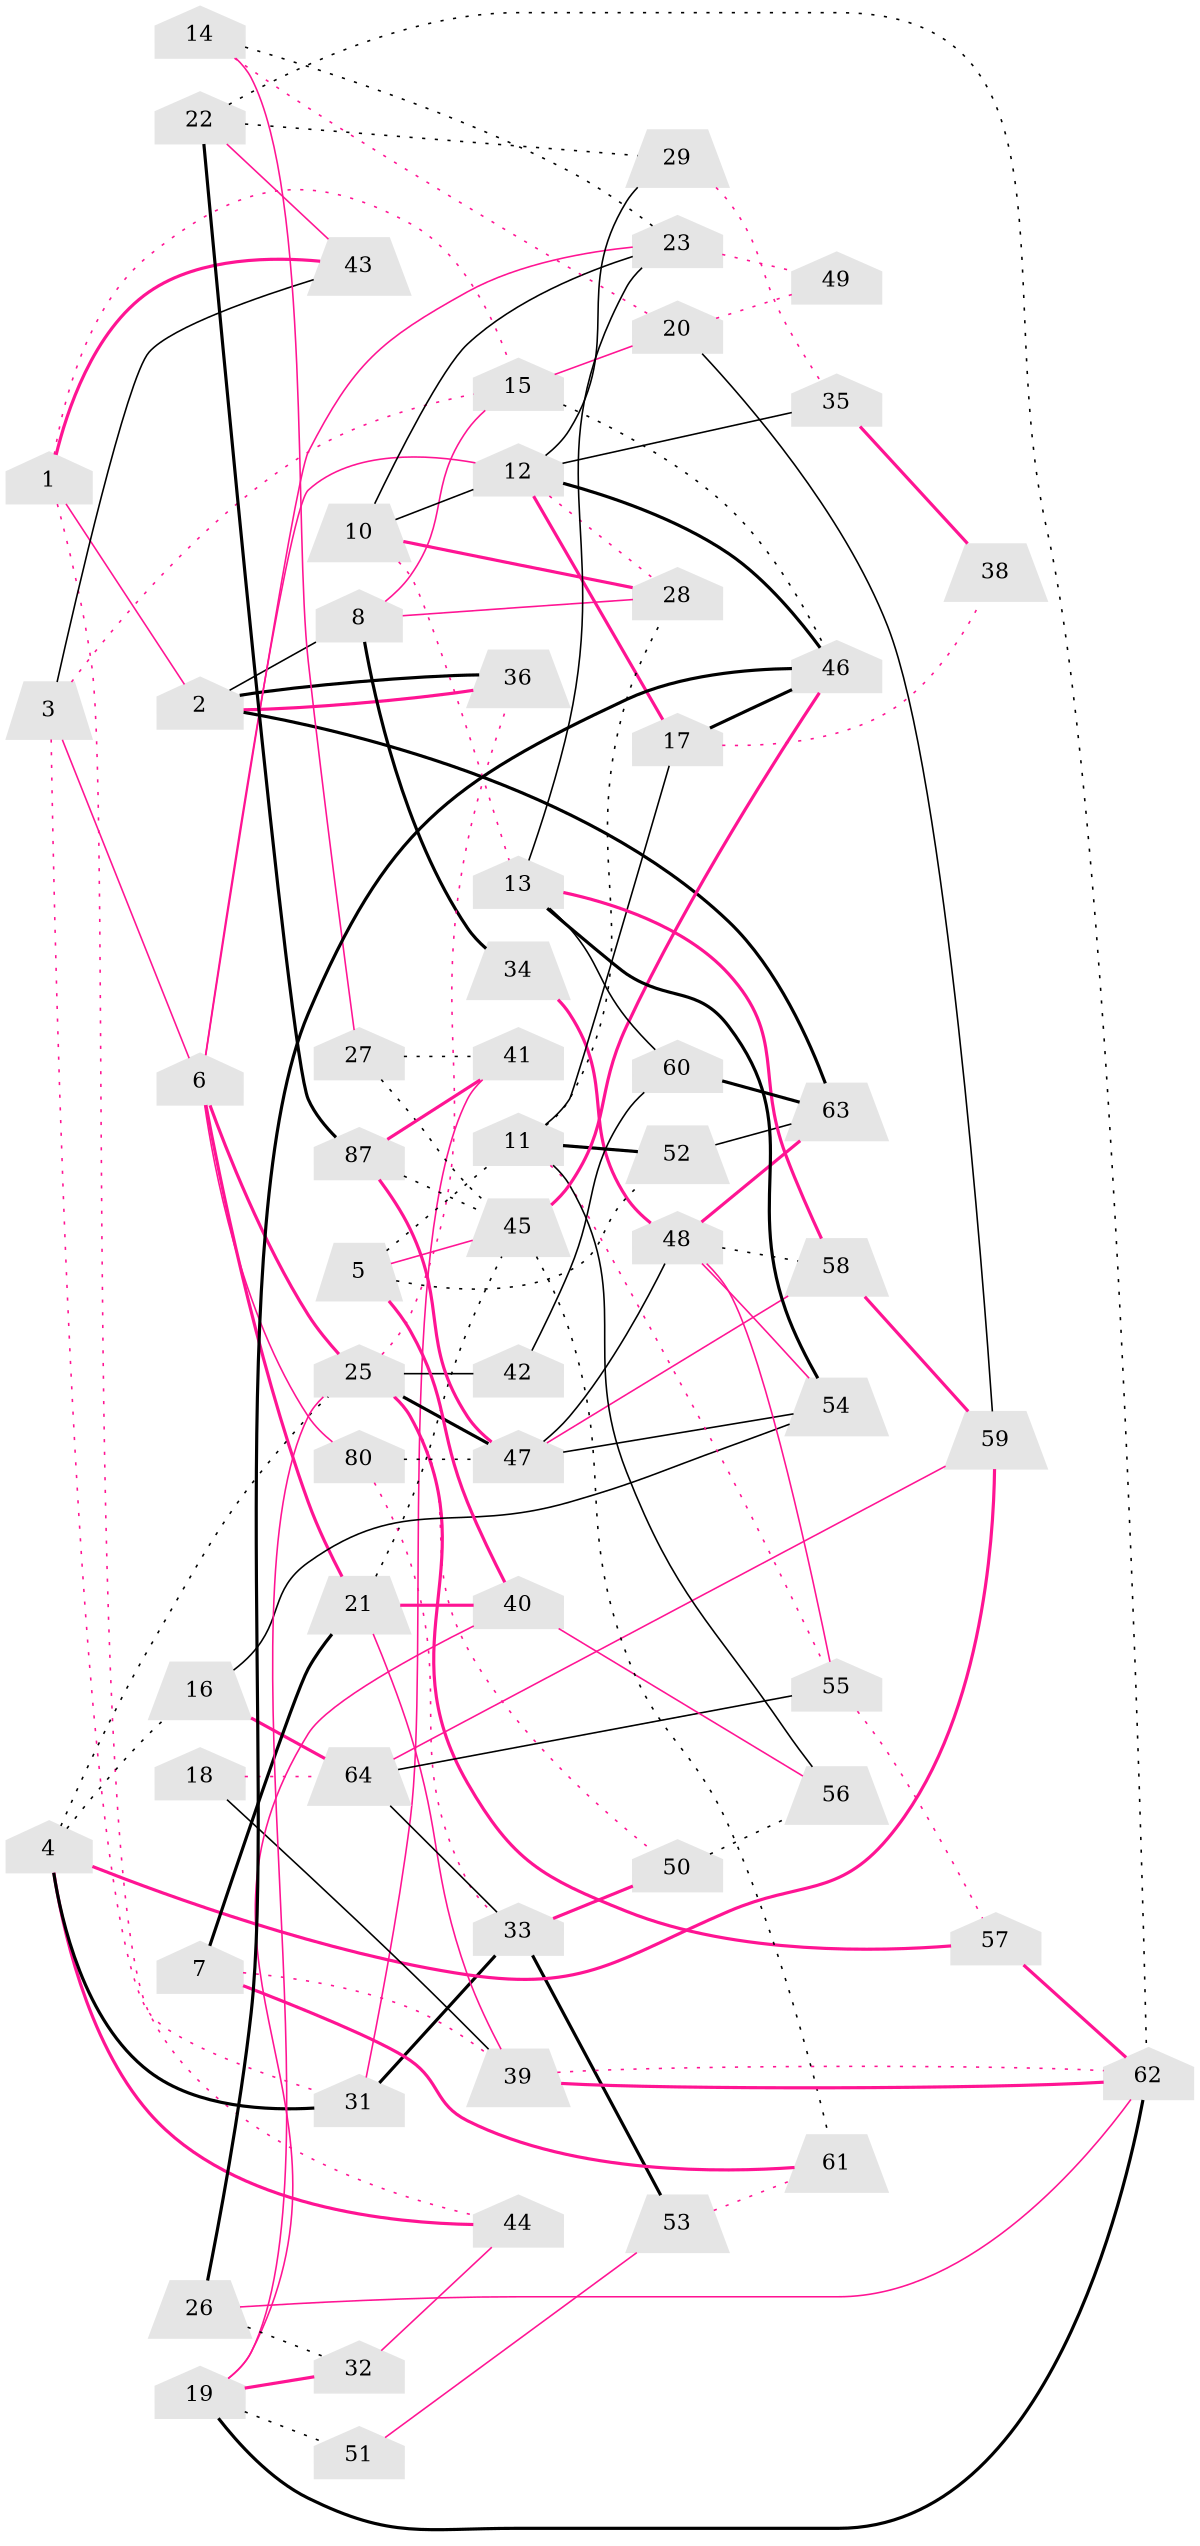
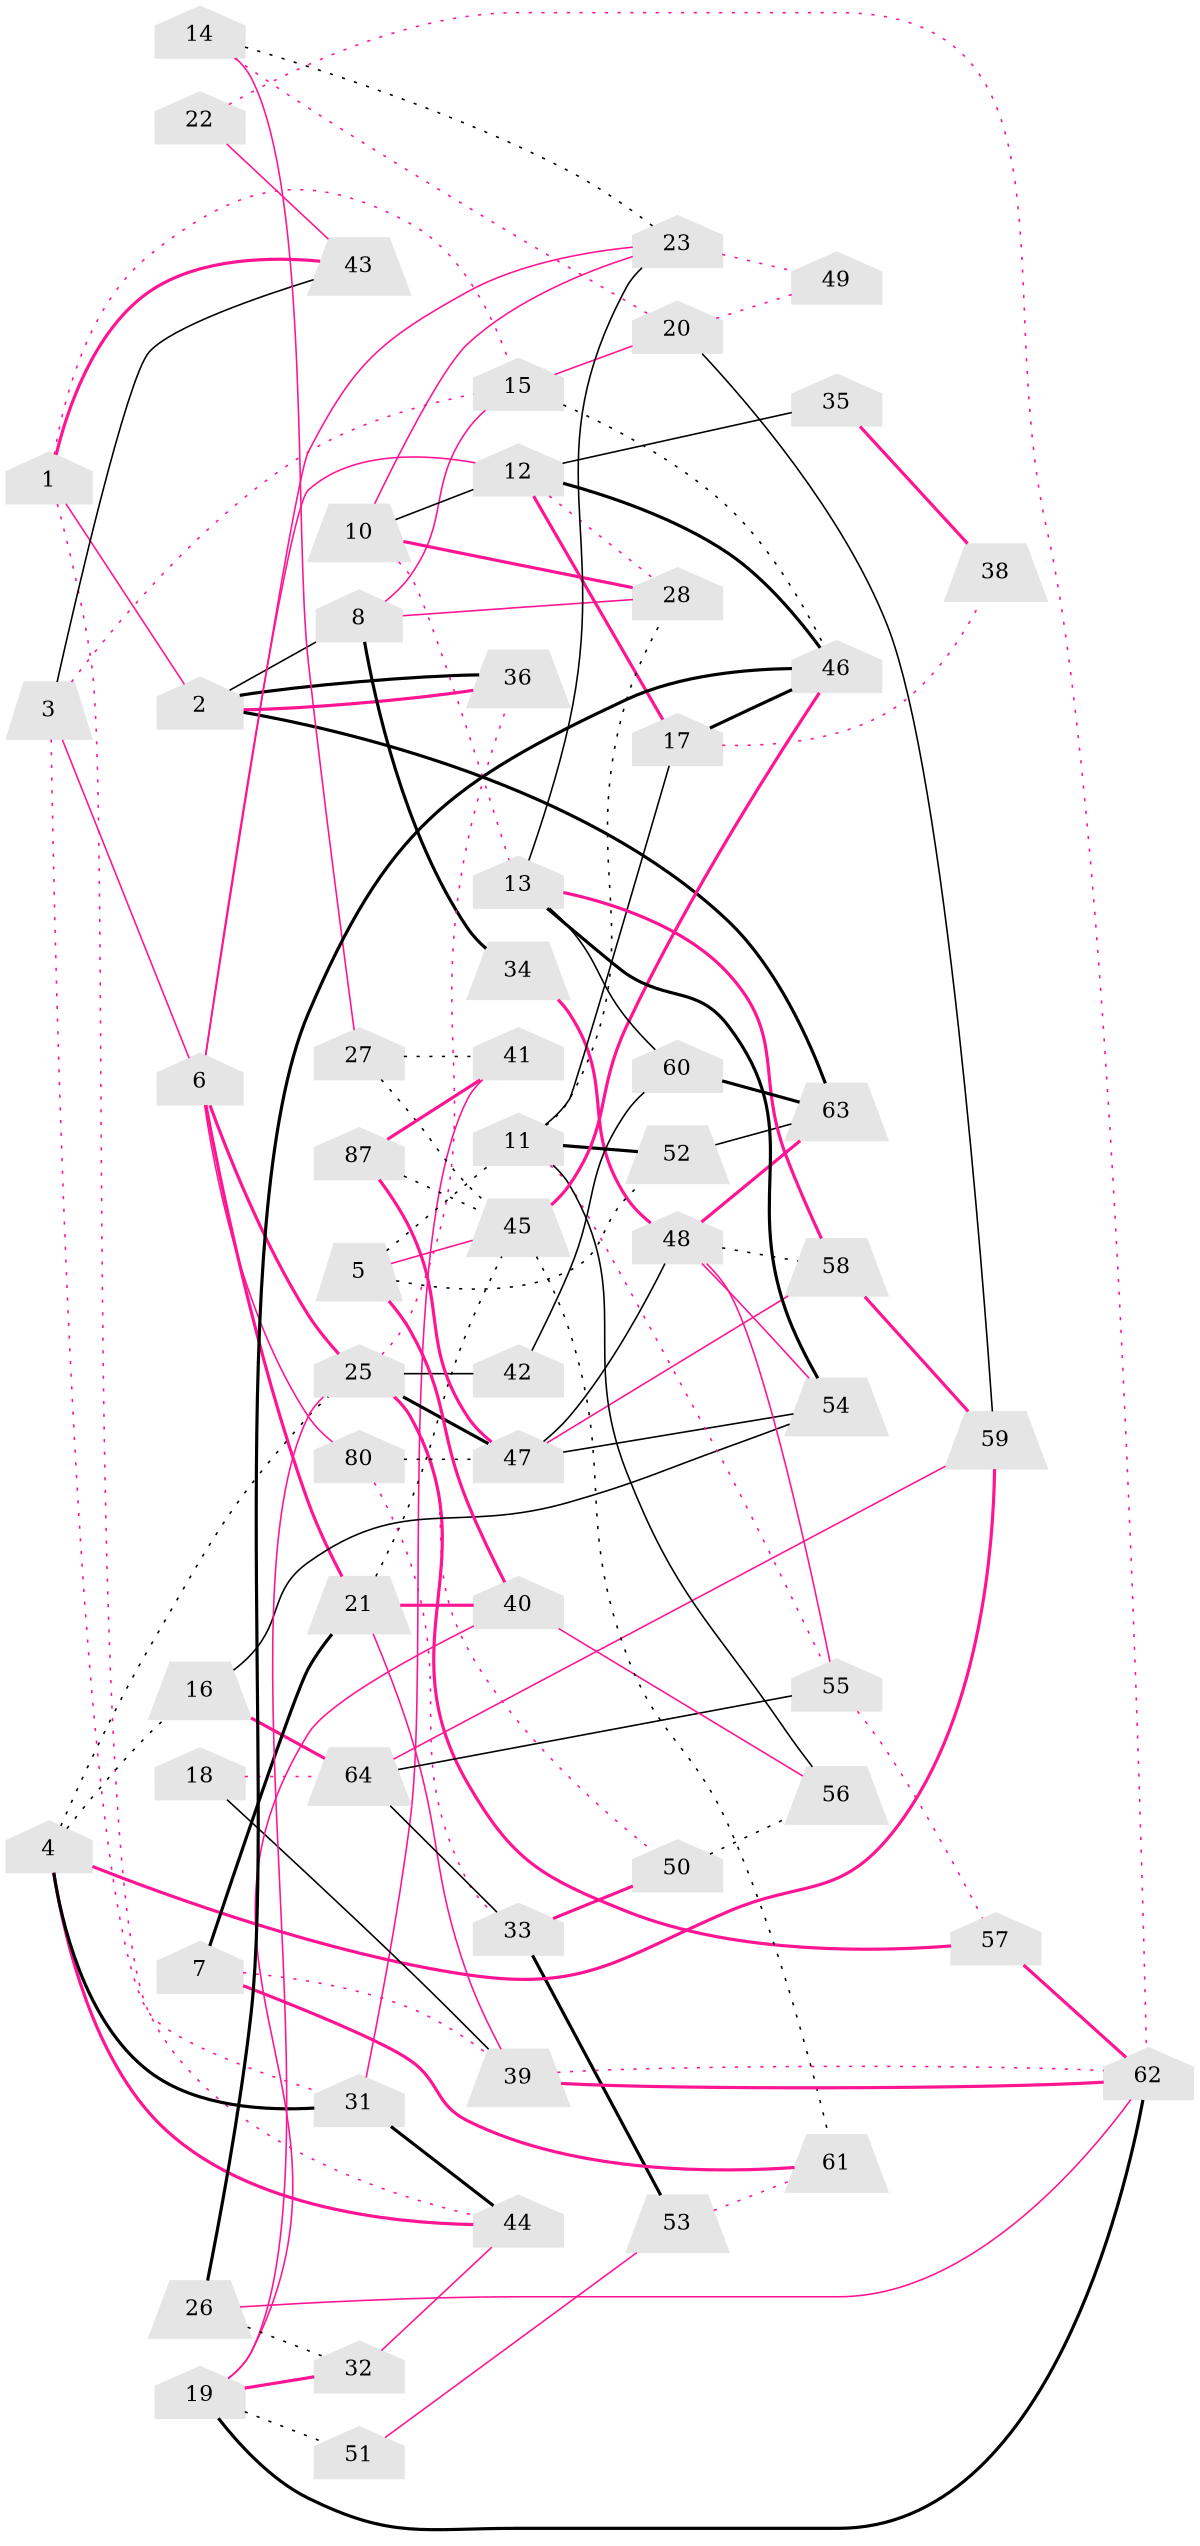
(678, 159) -> none
(469, 343) -> (469, 343)
(252, 646) -> none
(1069, 665) -> (1069, 665)
(429, 2029) -> (442, 2166)
